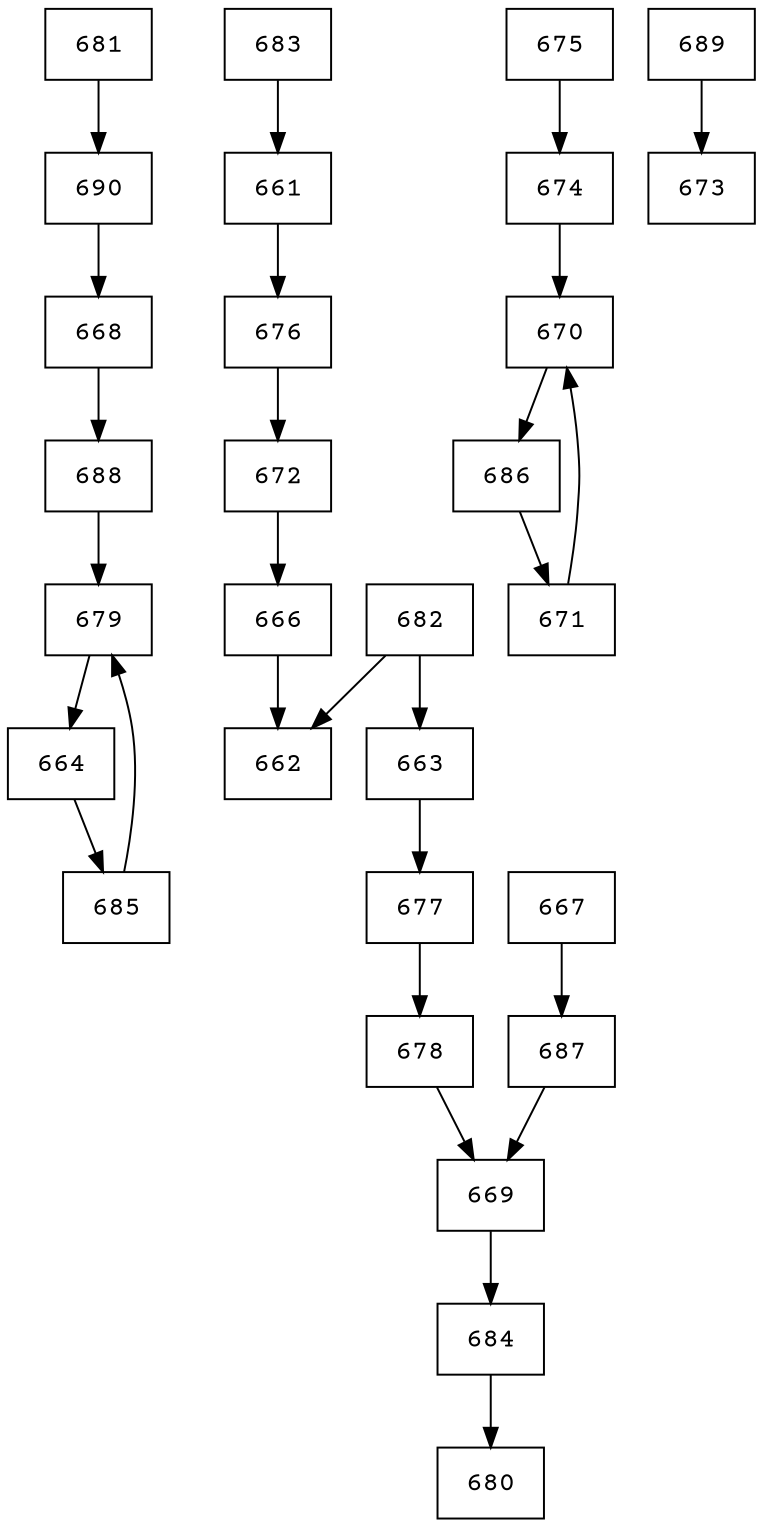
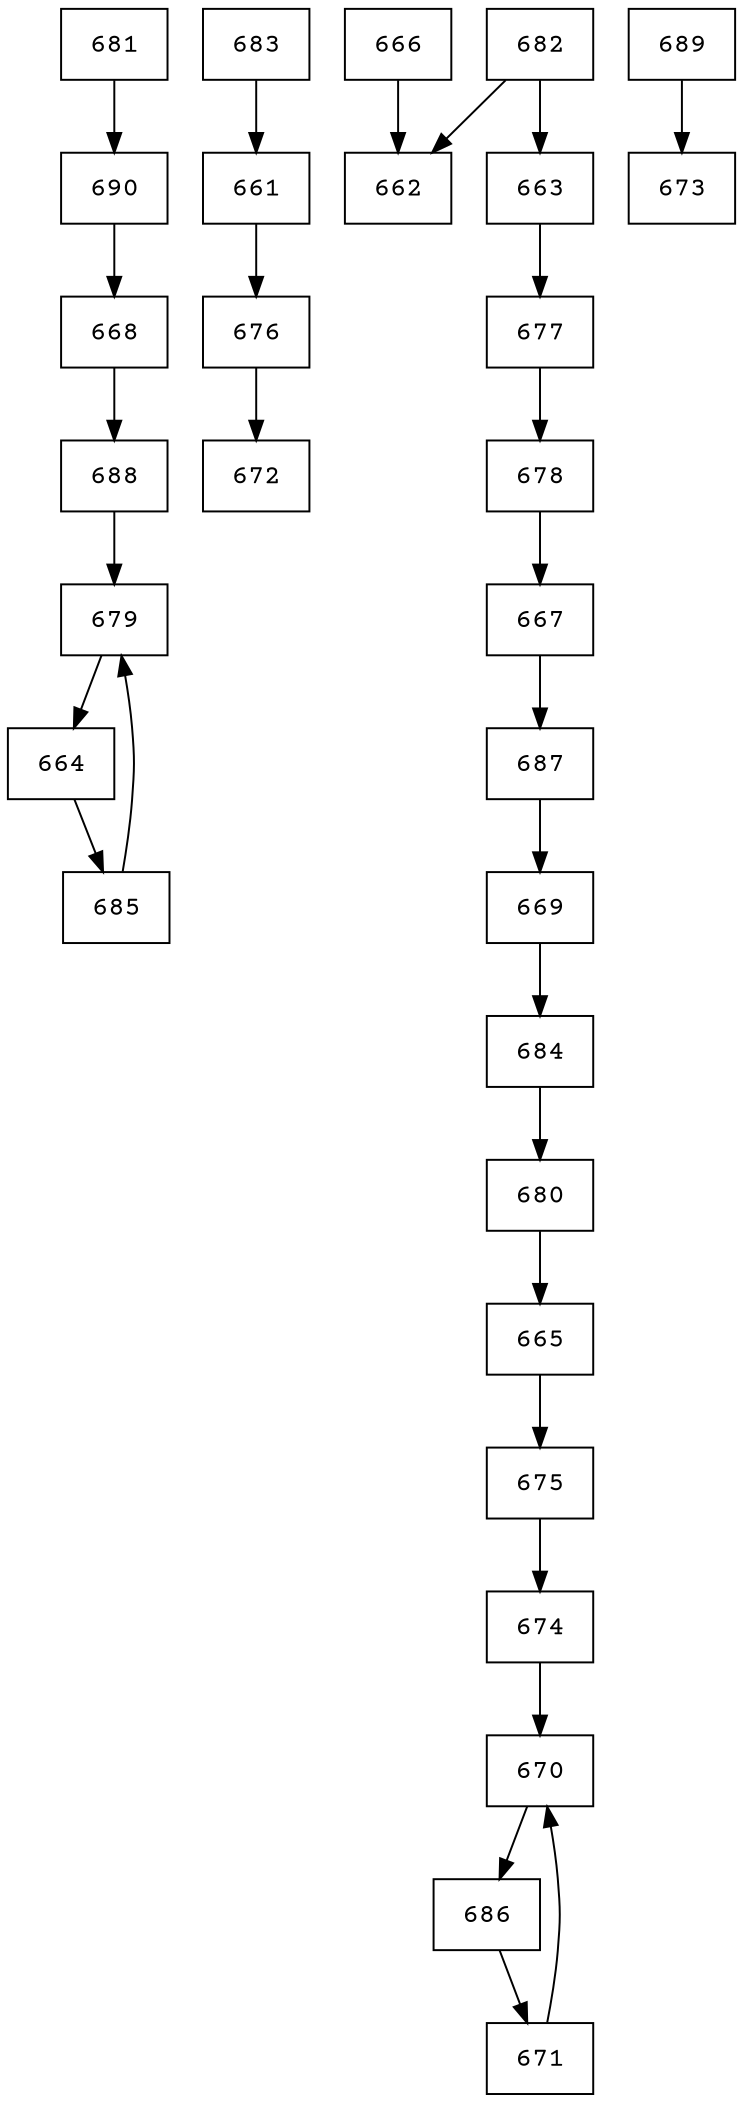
(278, 538) -> none
(451, 1115) -> (540, 538)
none -> (540, 1339)
